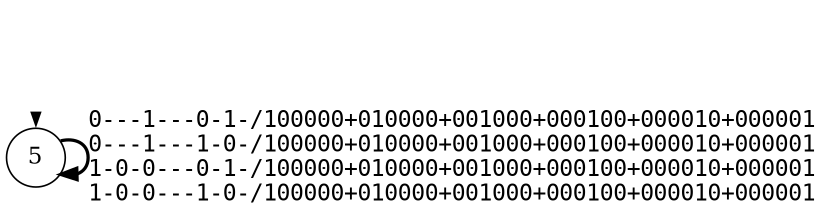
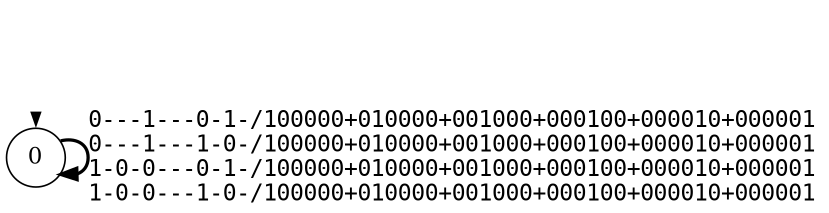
(36, 158) -> (36, 158)
